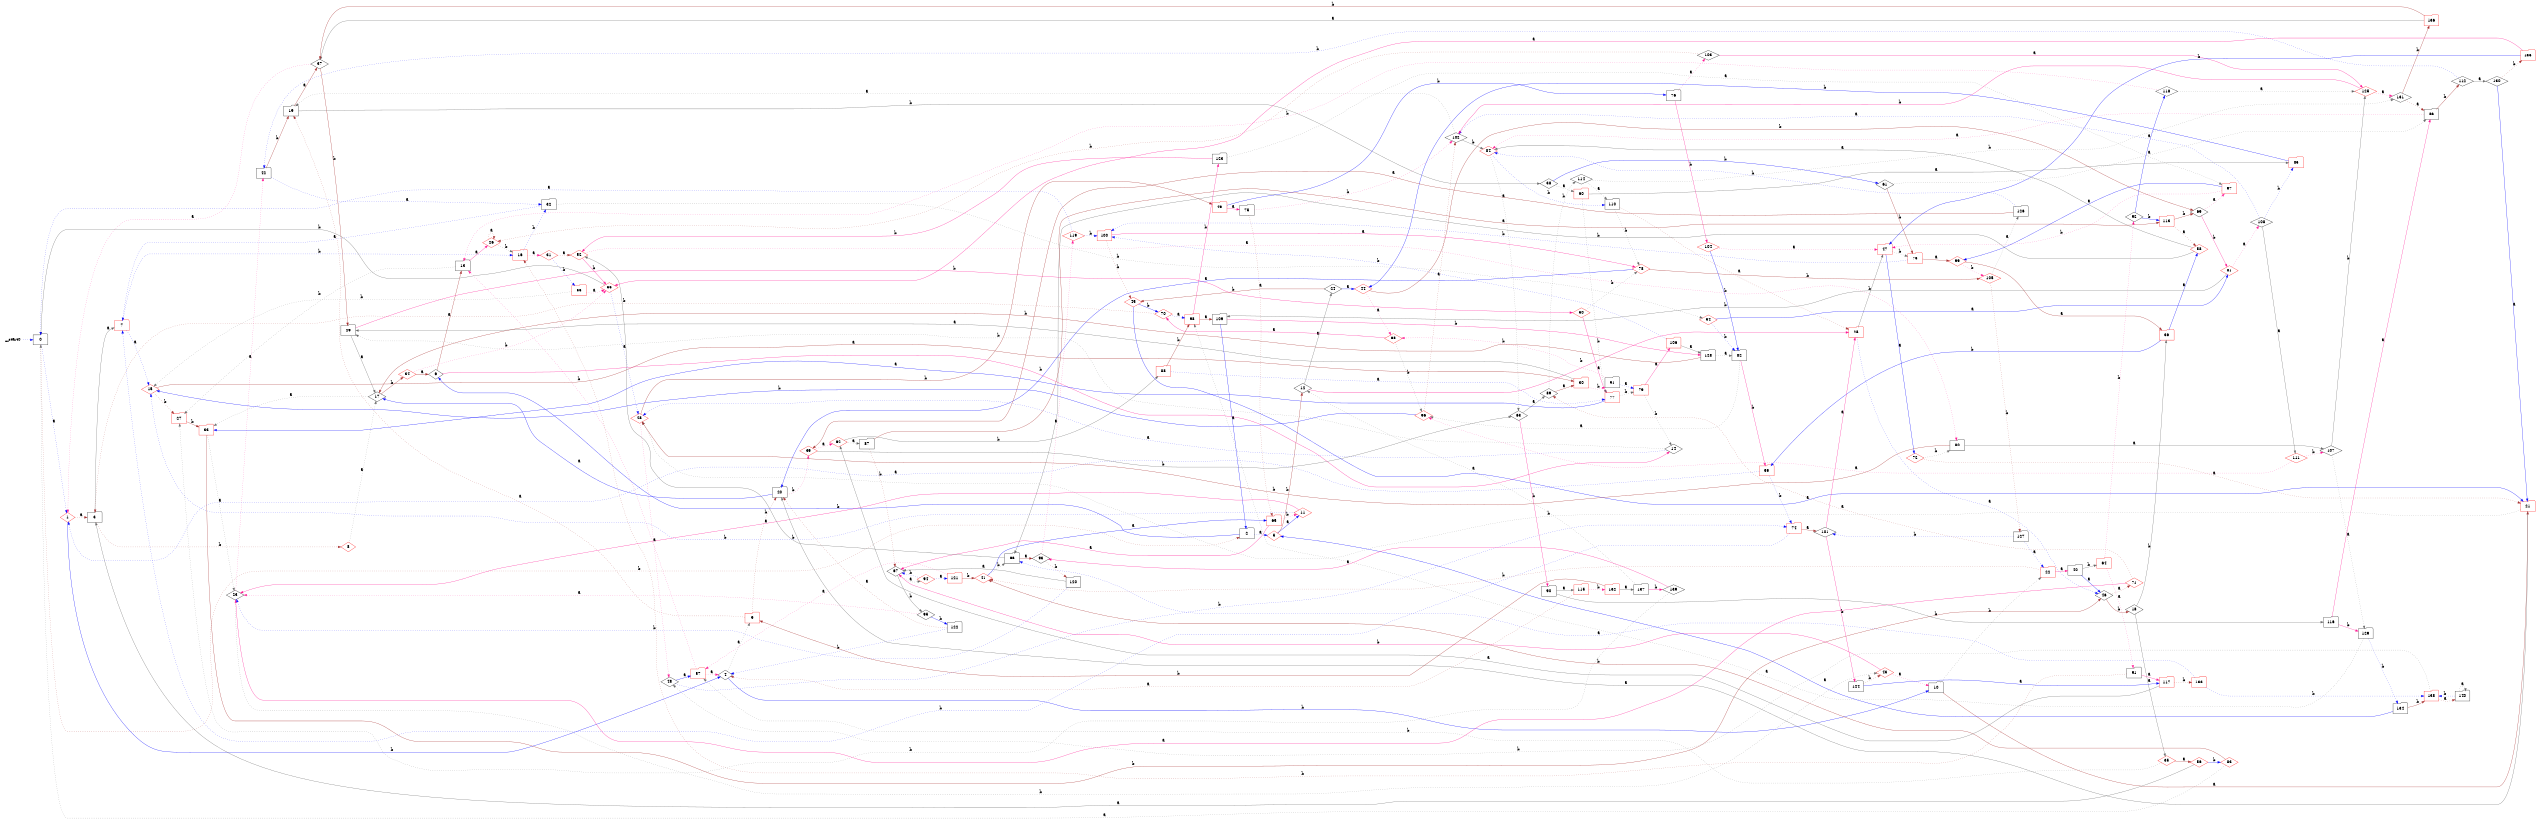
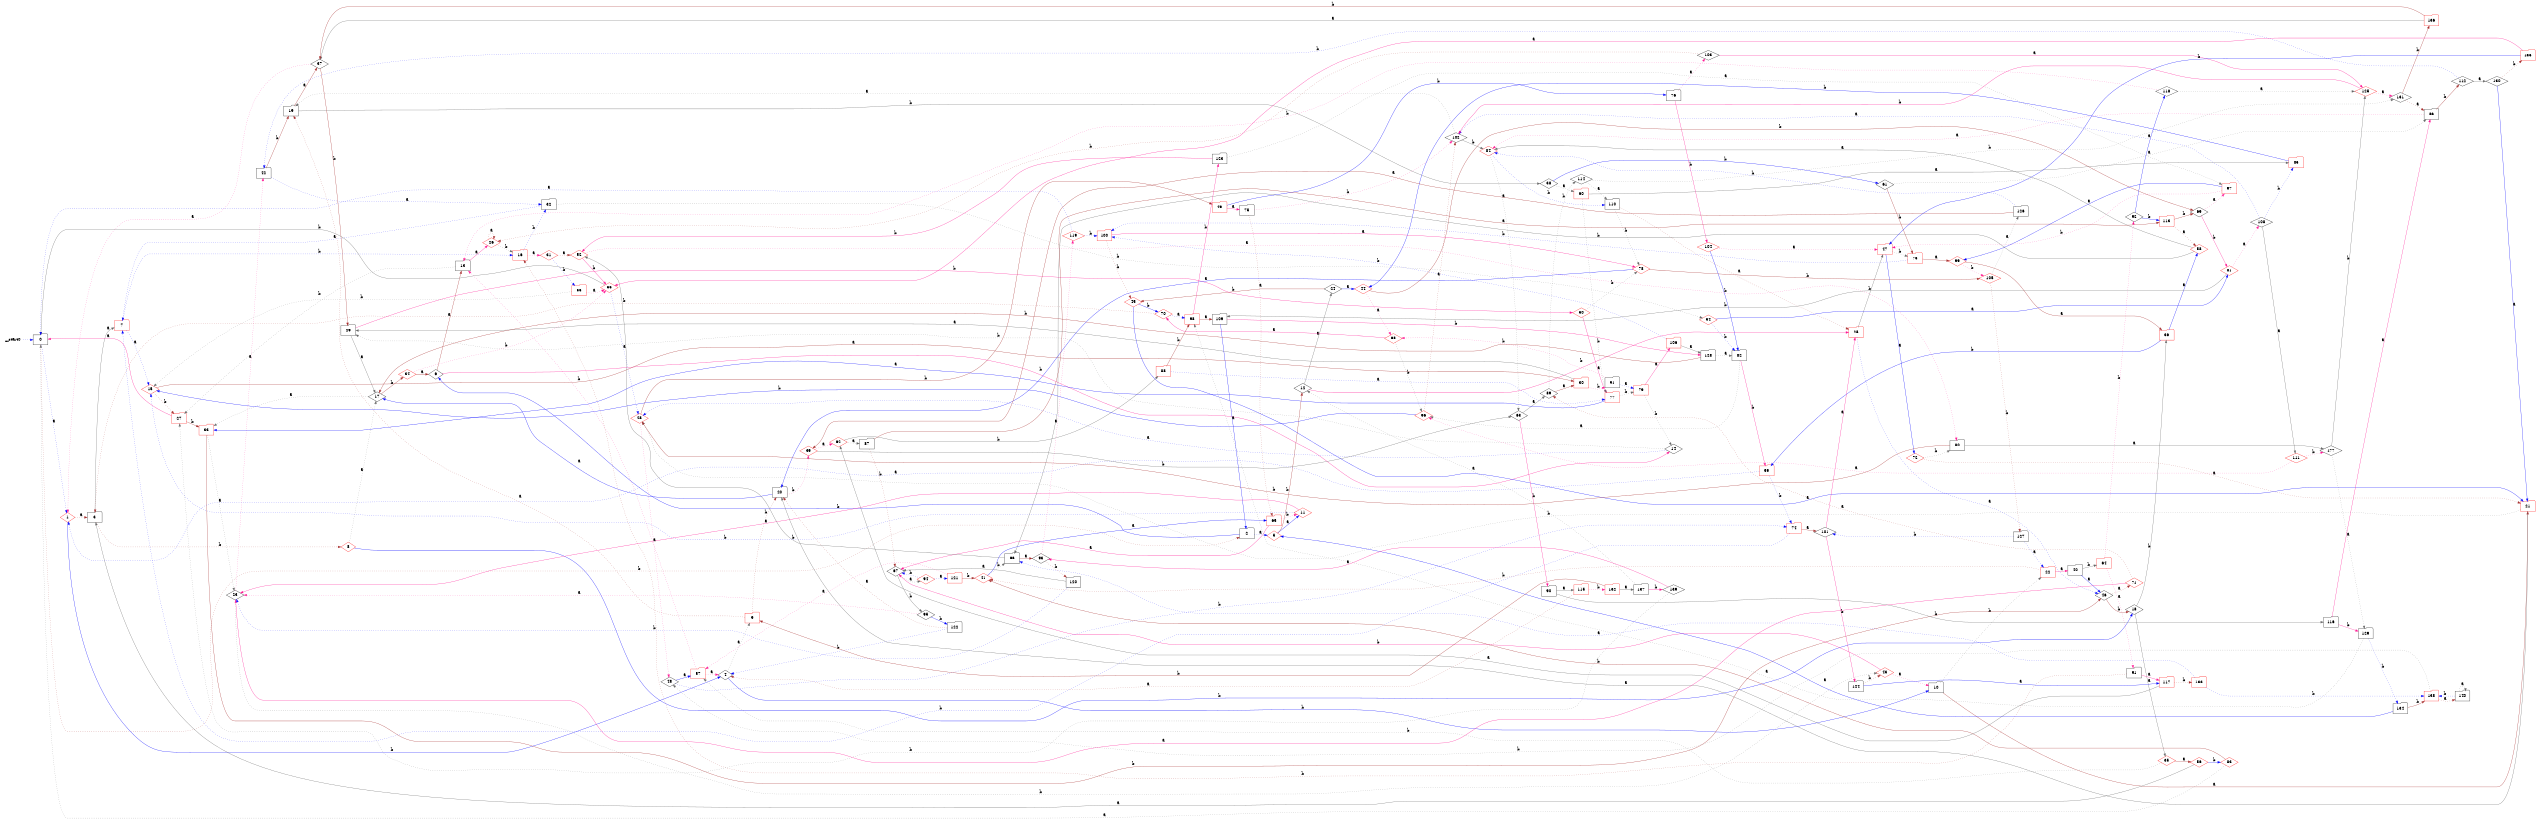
none -> (127, 353)
(2331, 451) -> (2331, 451)
none -> (1209, 698)
